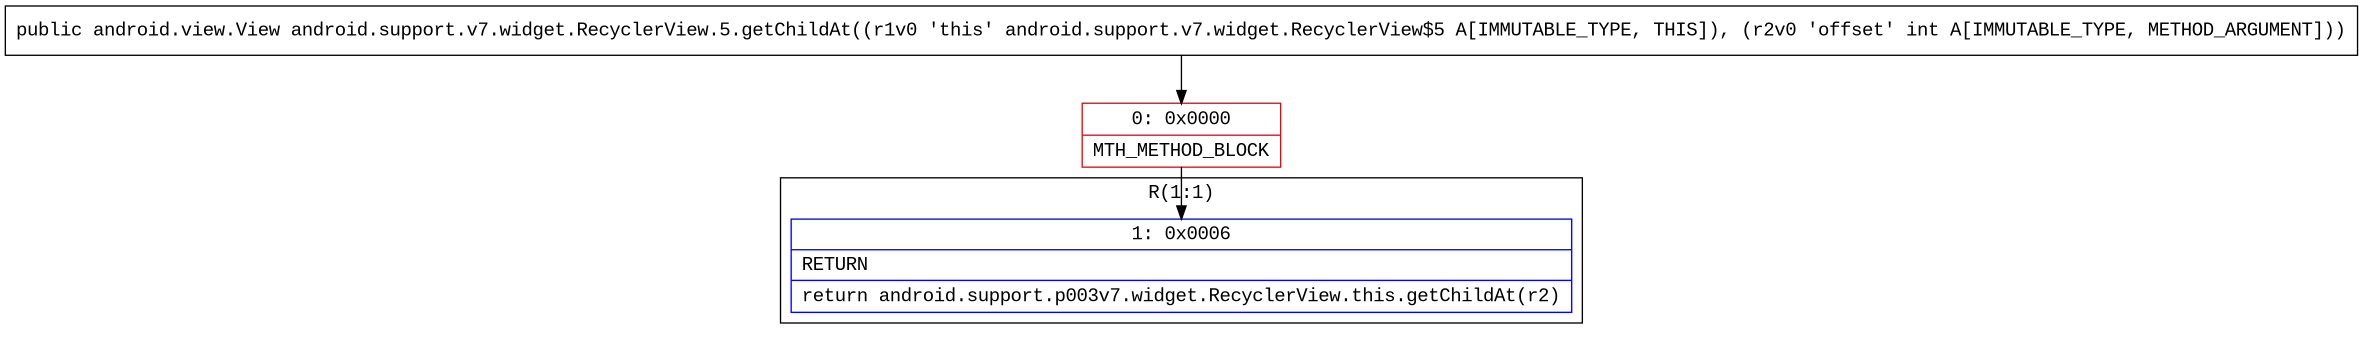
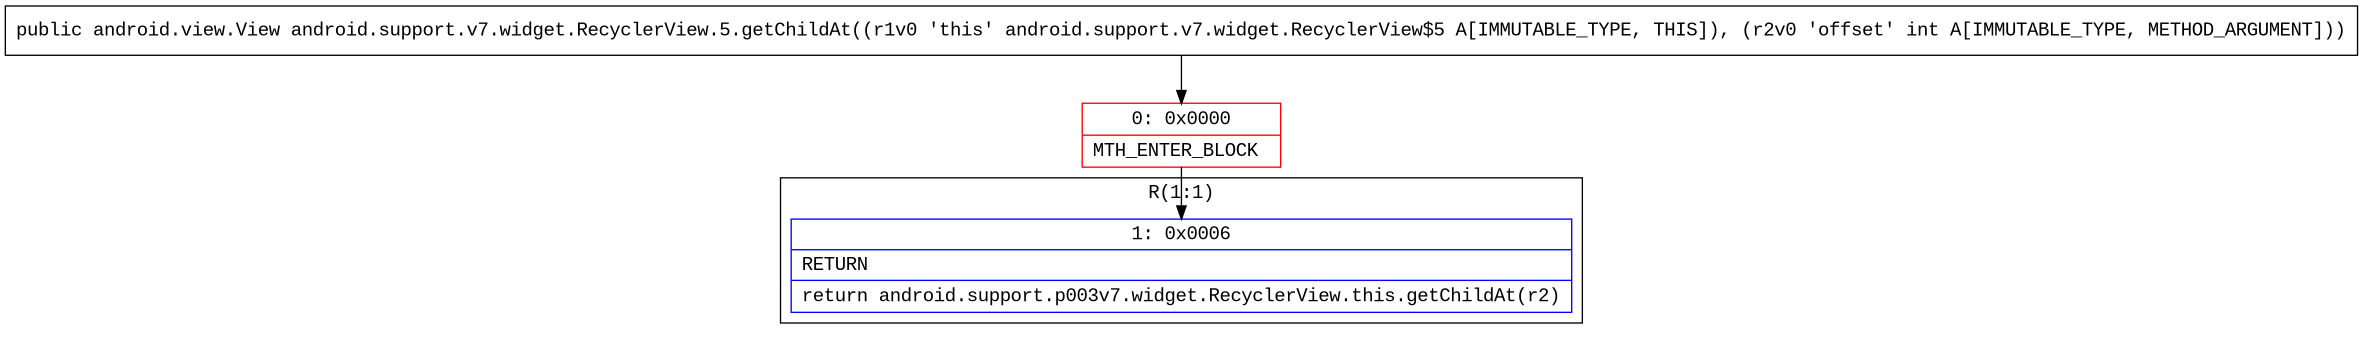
(1181, 151) -> (1175, 151)
